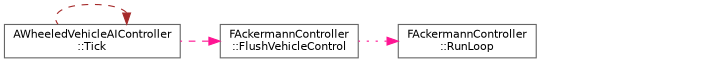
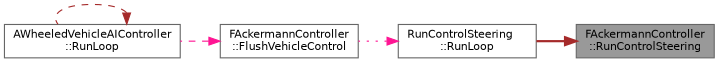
(92, 41) -> (92, 41)
(467, 41) -> (467, 41)
none -> (645, 41)
